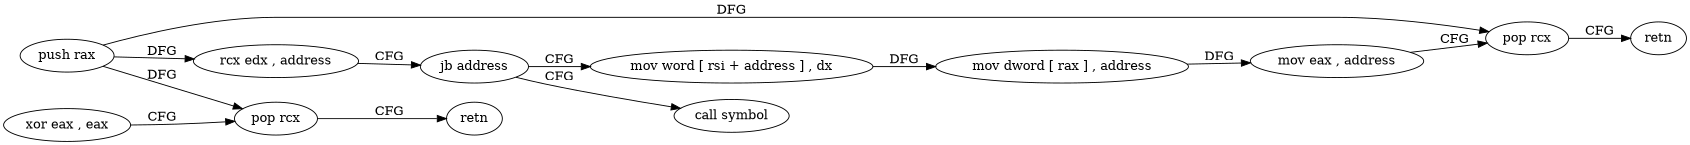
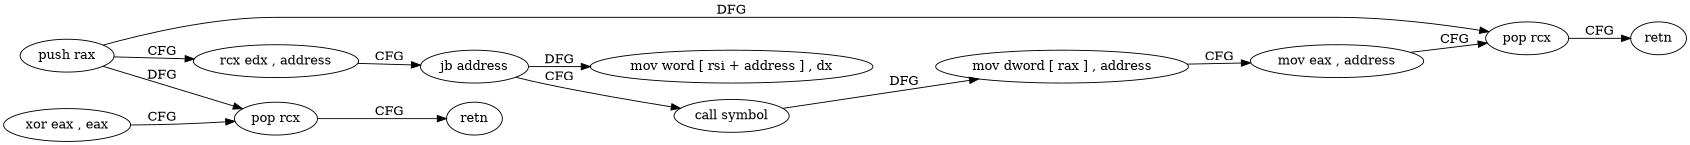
(162, 52) -> (162, 52)
(1219, 57) -> (1219, 57)
(559, 60) -> (559, 60)
(900, 67) -> (876, 94)
